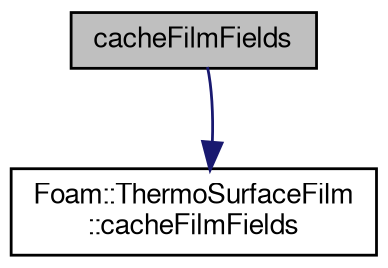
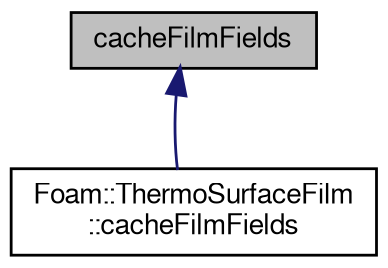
(212, 104) -> (175, 132)
